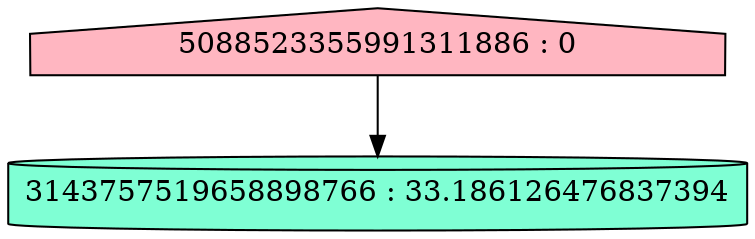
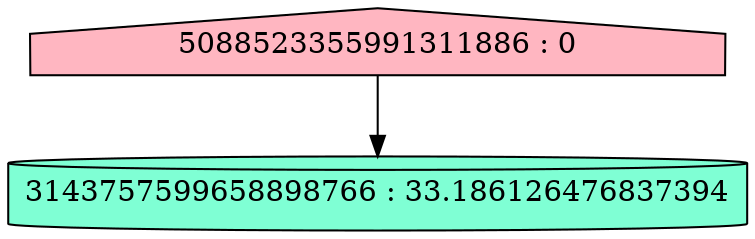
(378, 193) -> (378, 193)
